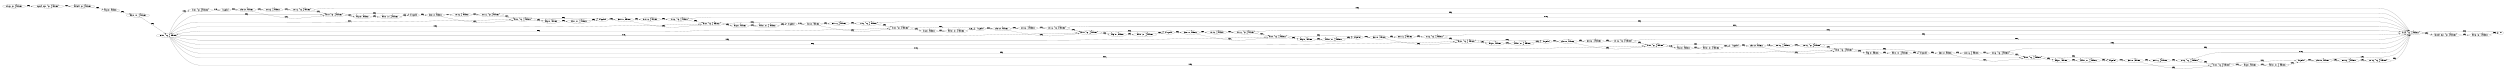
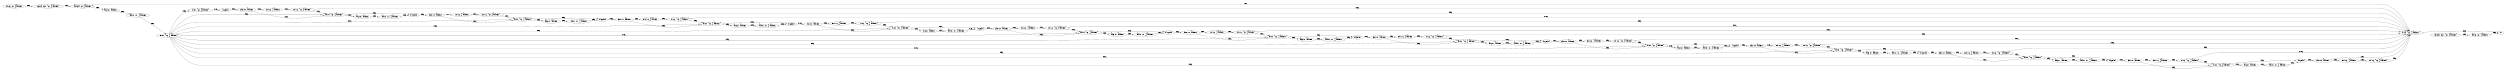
(2427, 34) -> (1258, 4)
